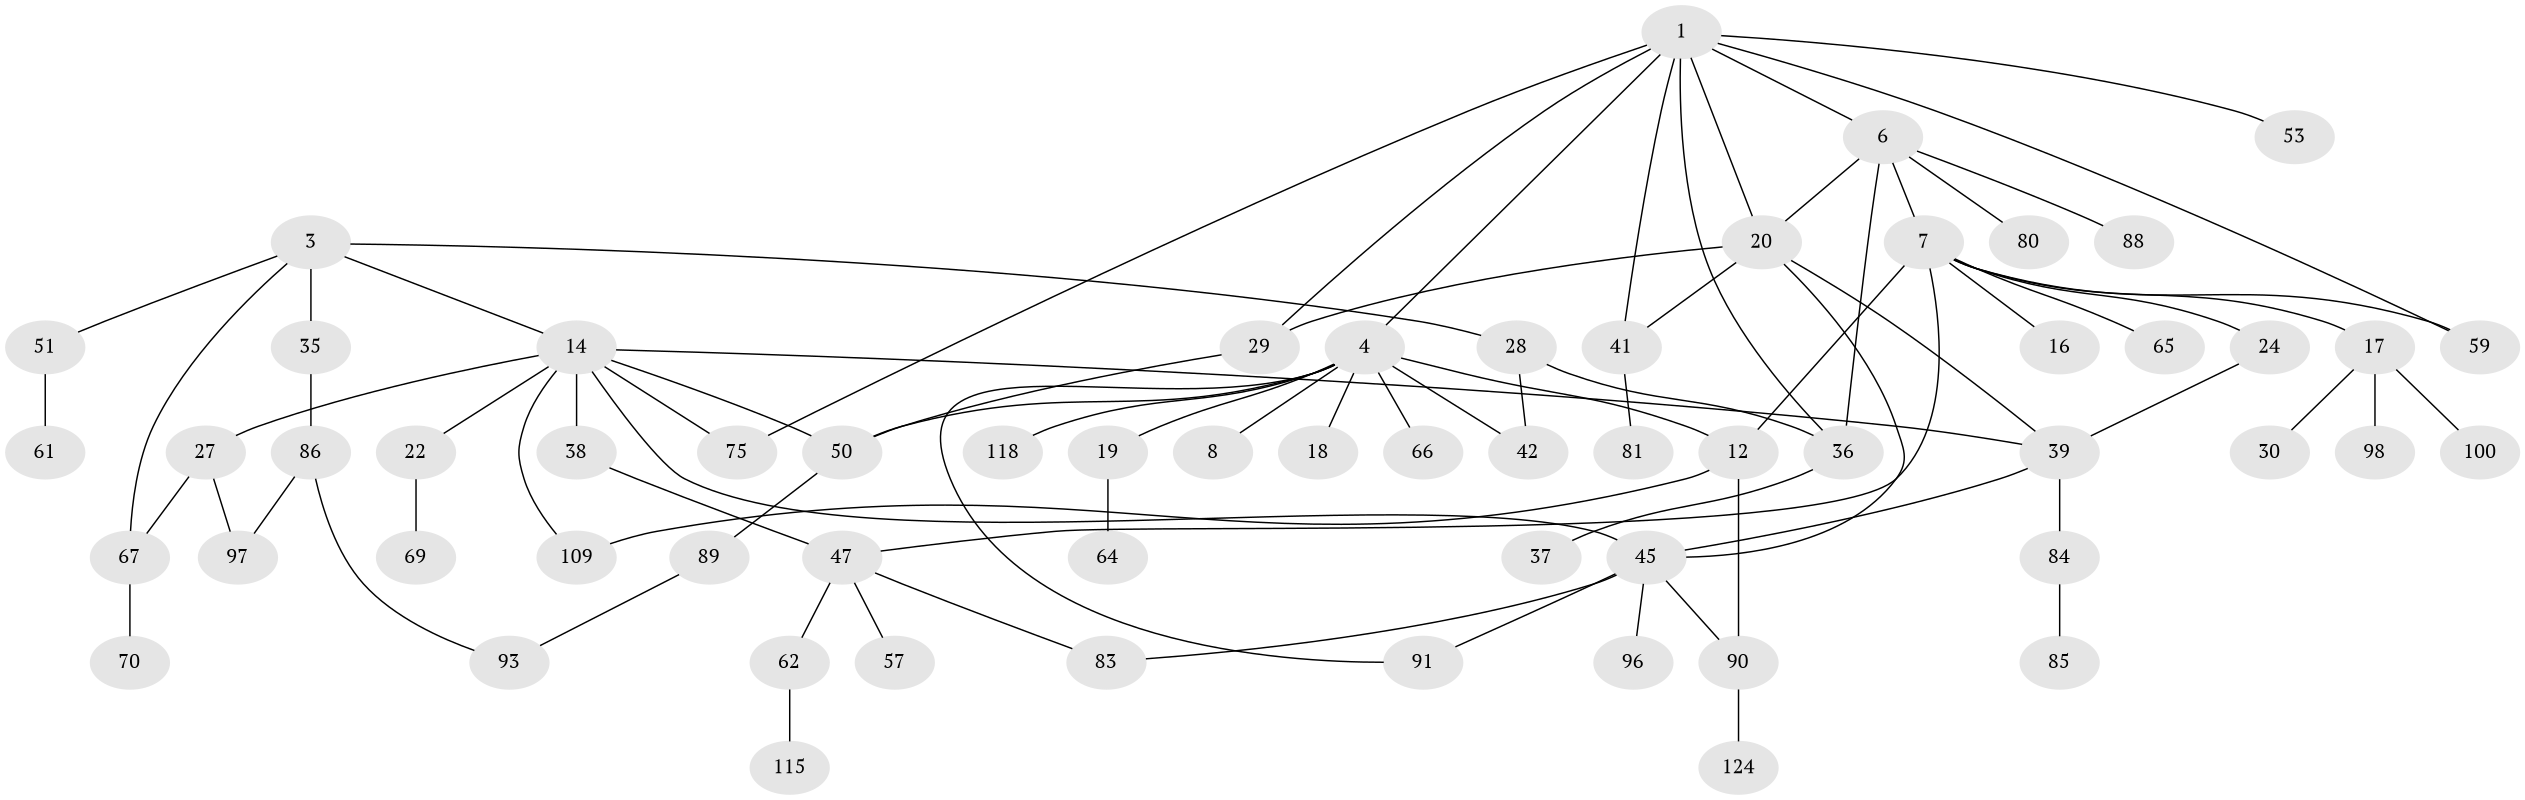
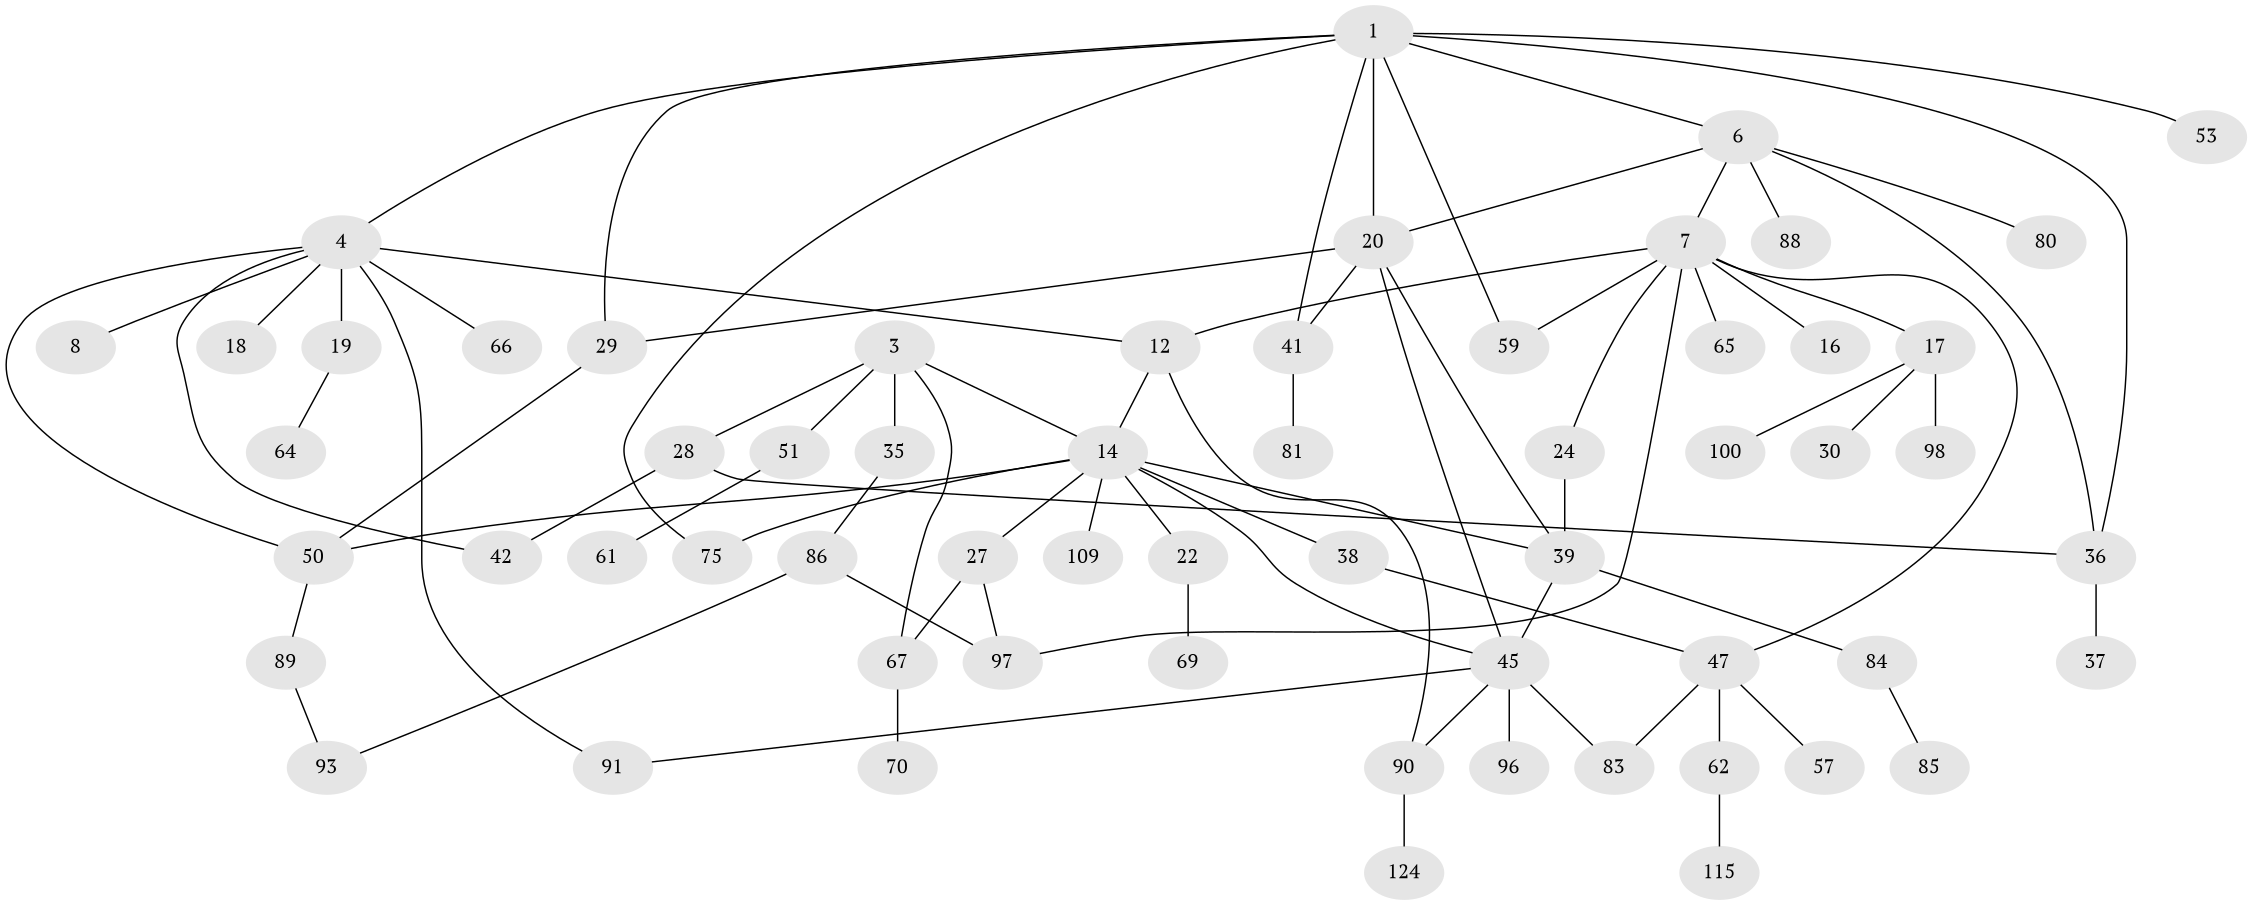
(1003, 453) -> none
(1078, 510) -> (1134, 400)
none -> (1515, 622)
